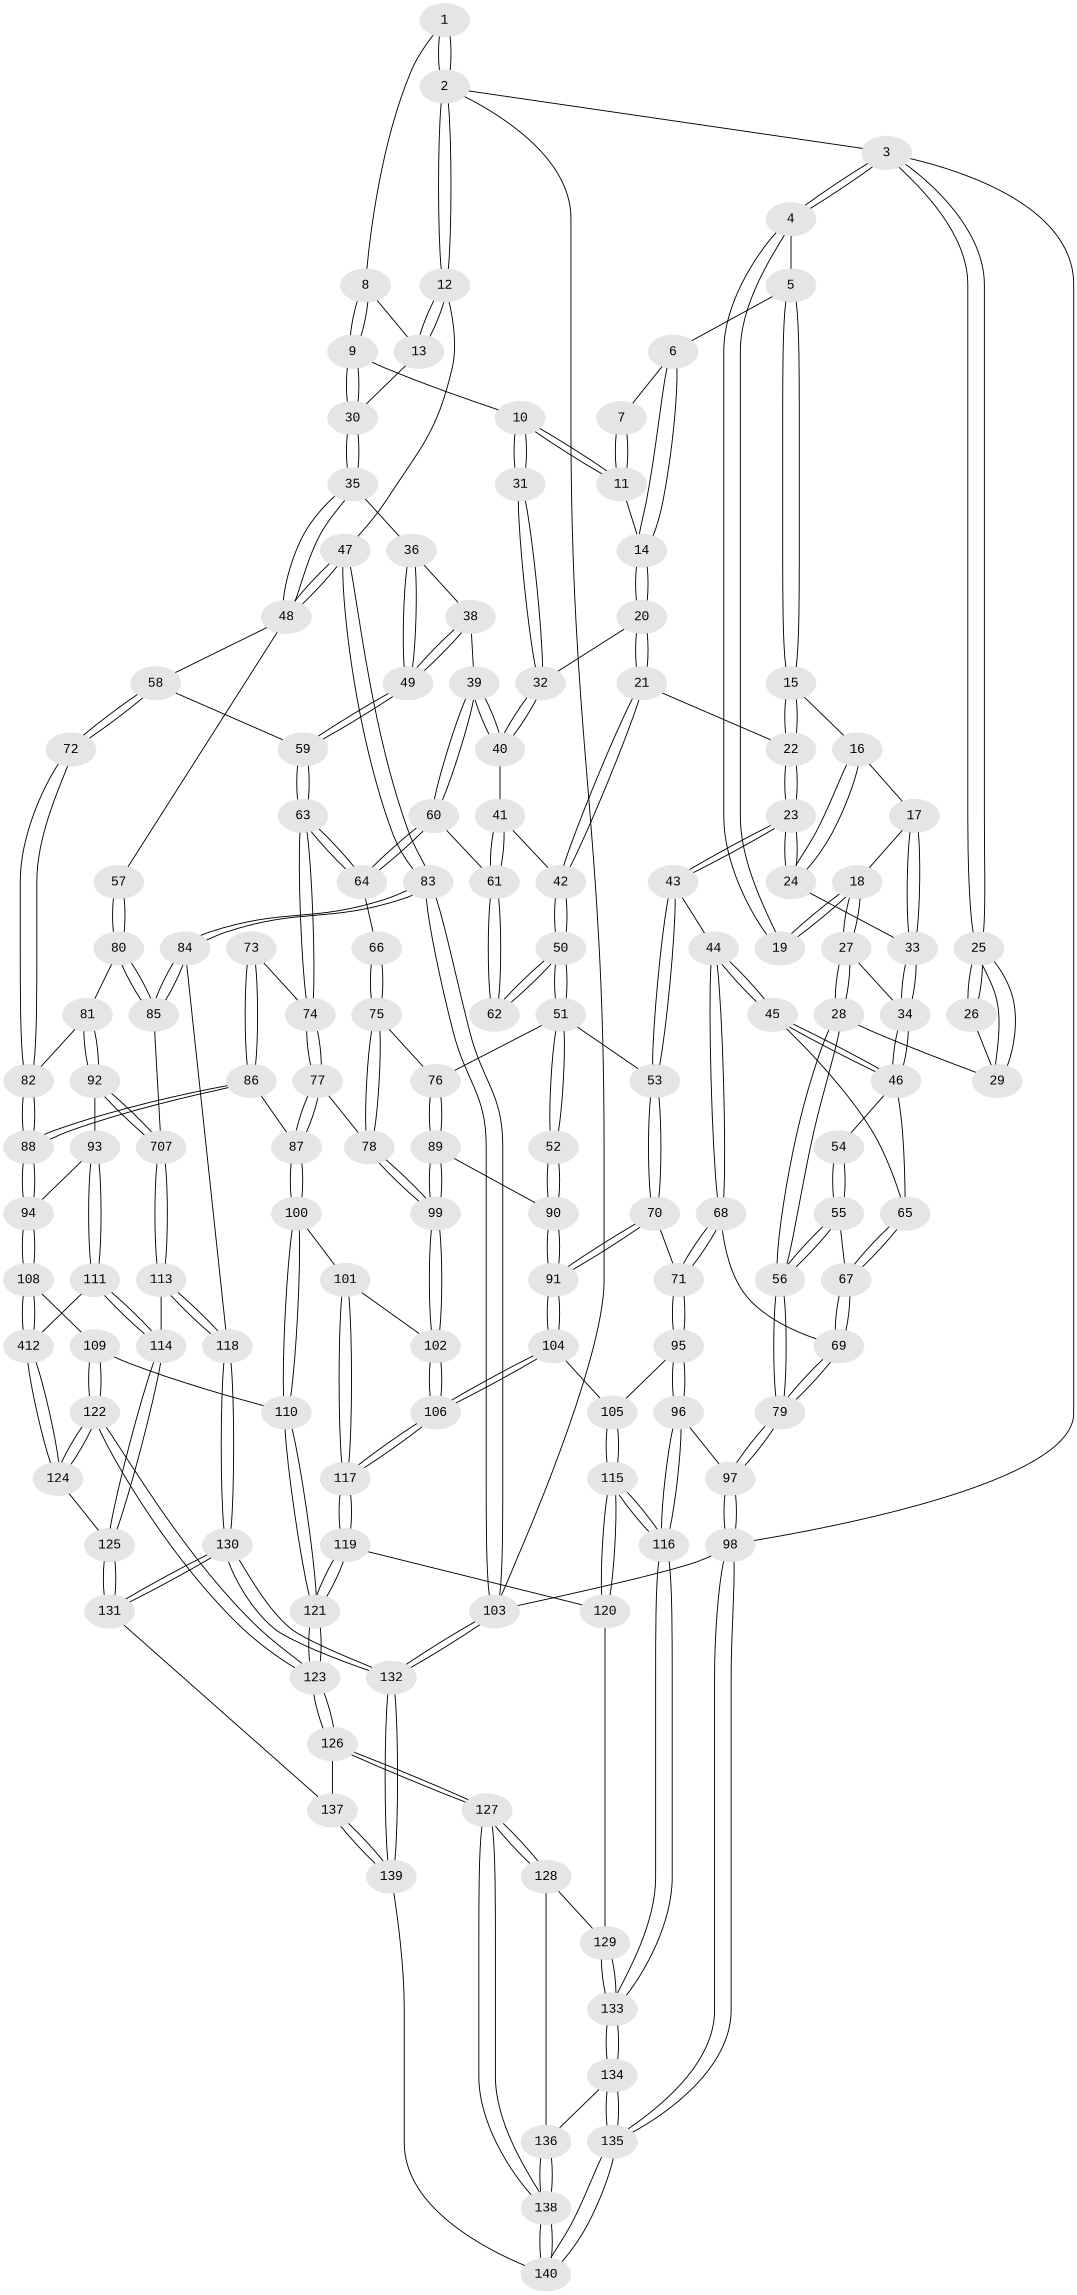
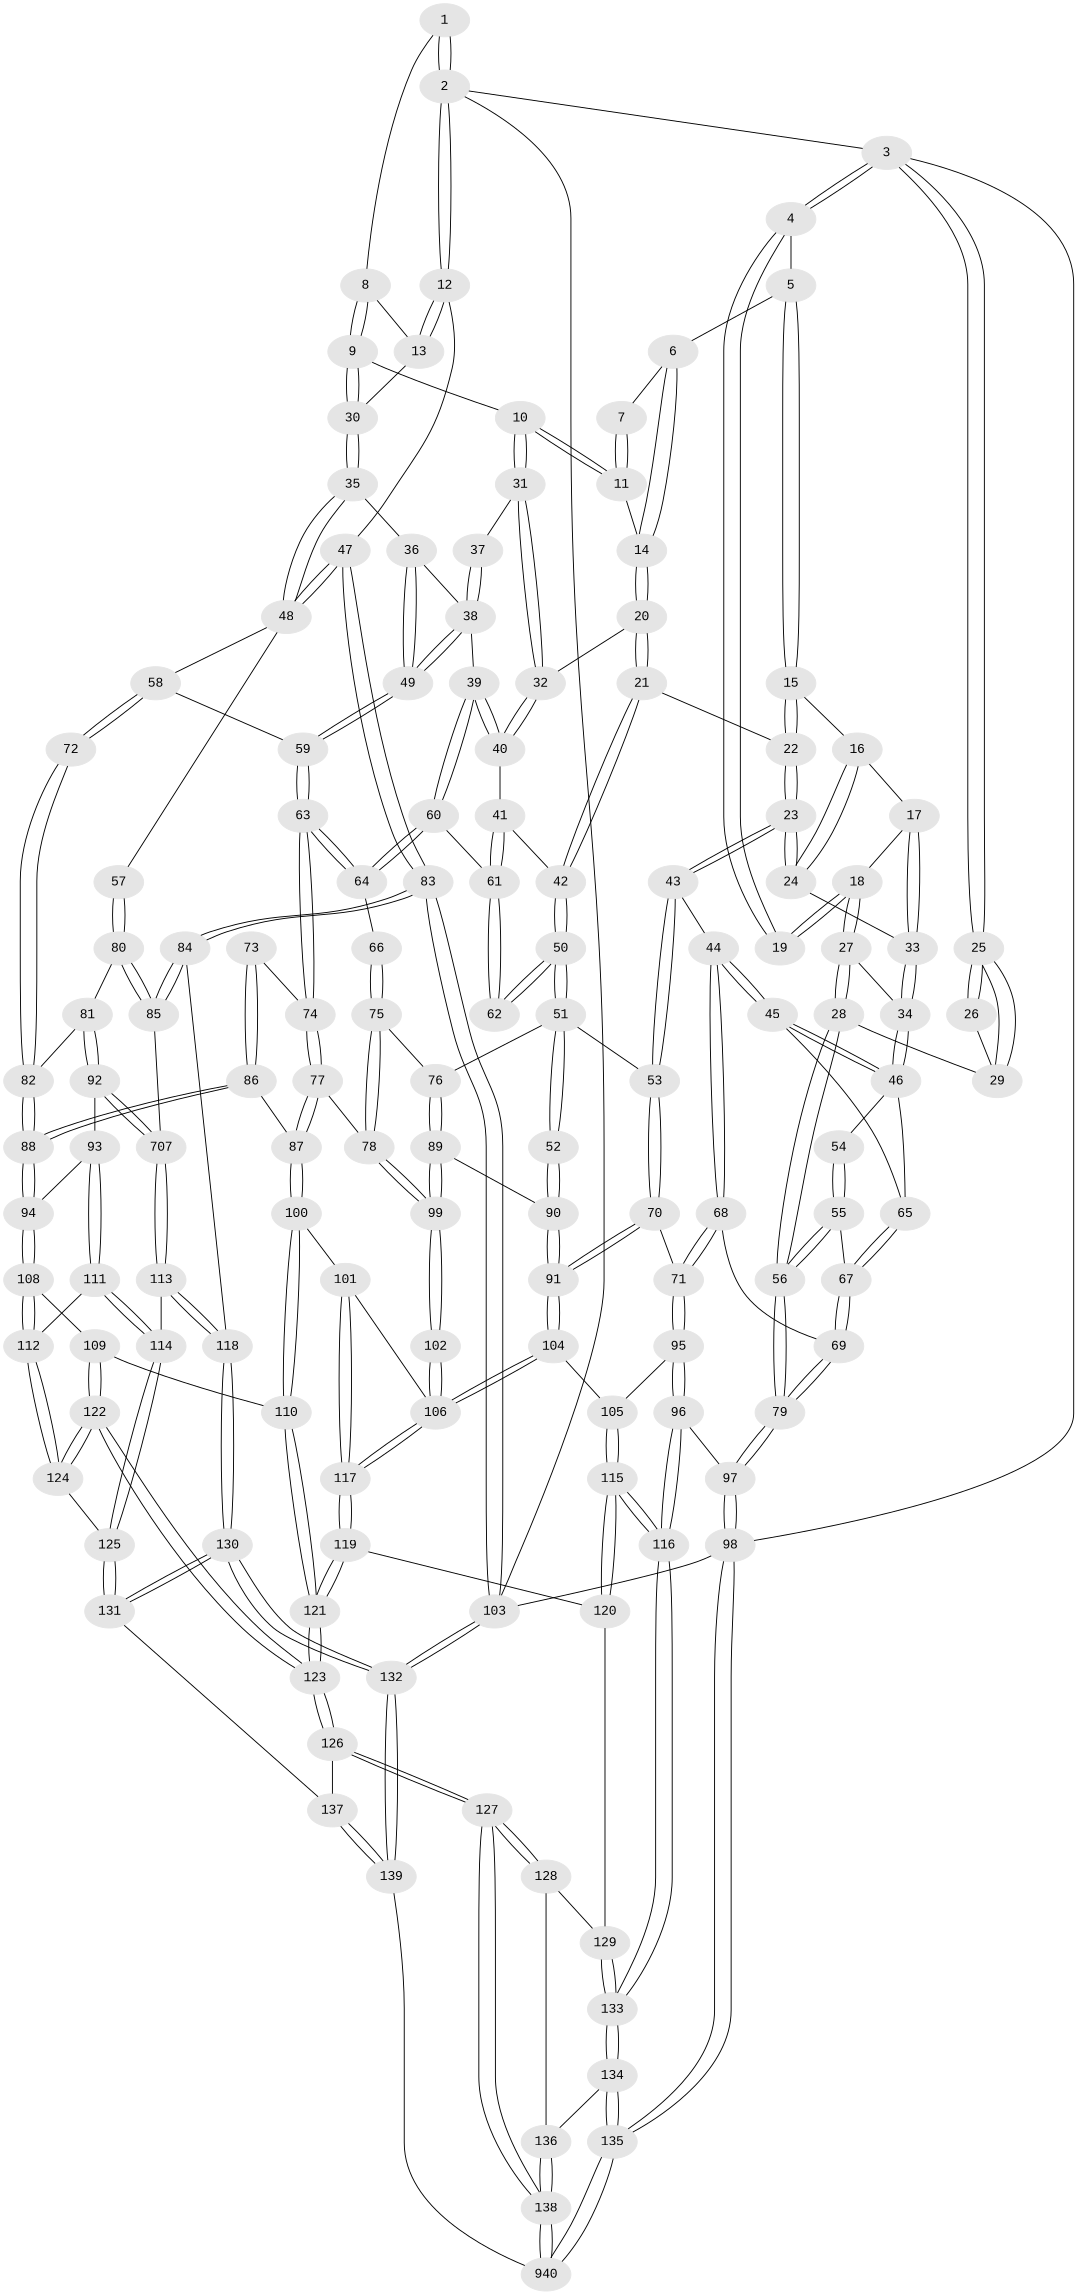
none -> (478, 551)
(390, 1313) -> (390, 1346)
(29, 1346) -> (29, 1346)
(546, 2274) -> (546, 2274)
